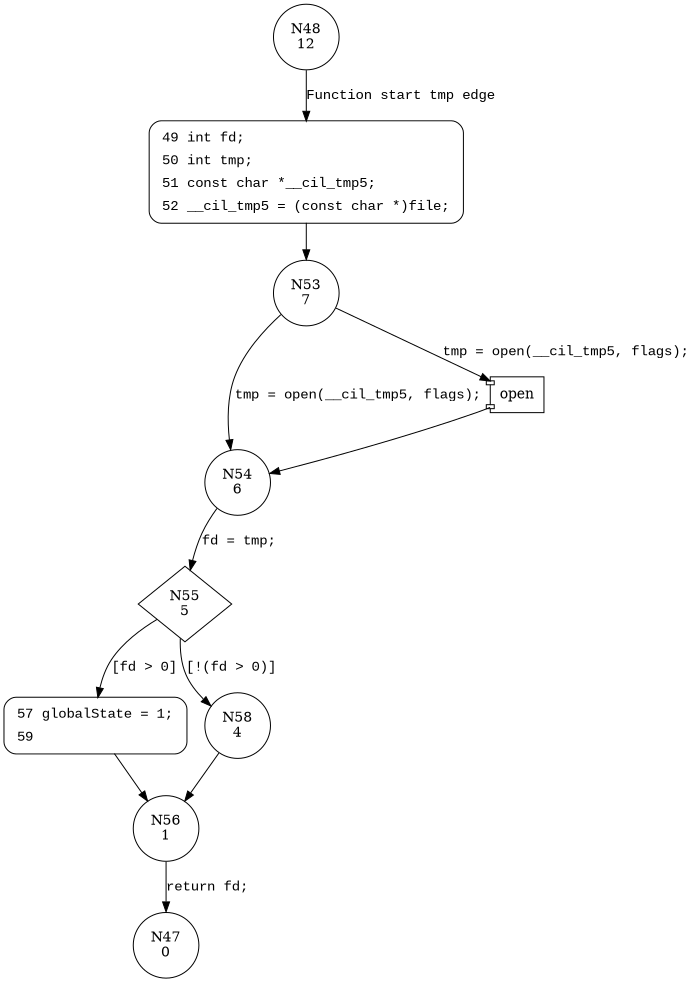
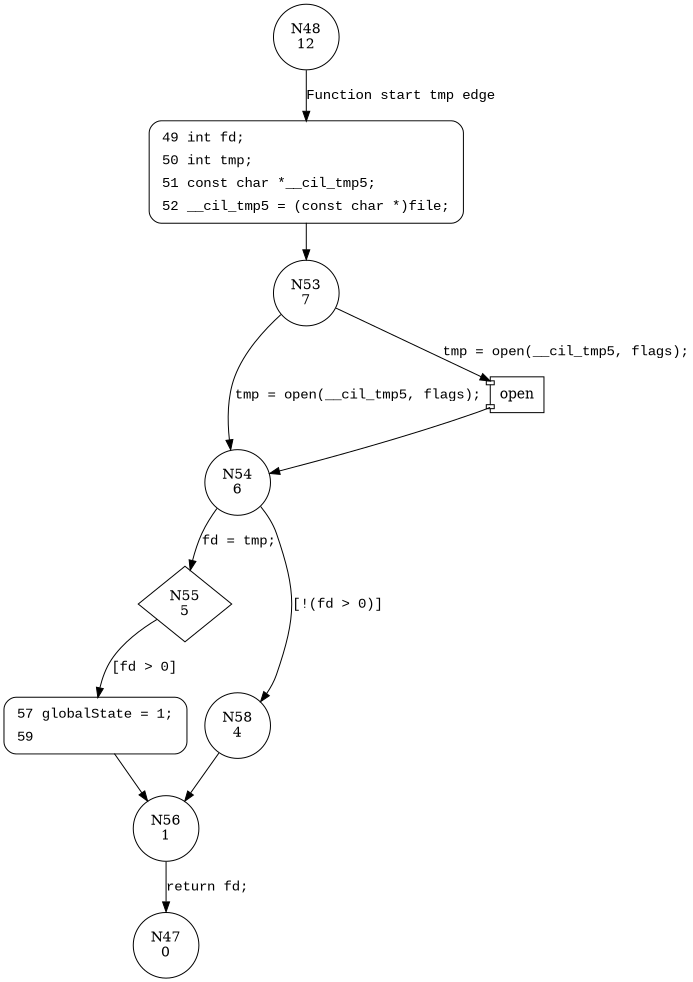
(185, 671) -> (291, 599)
